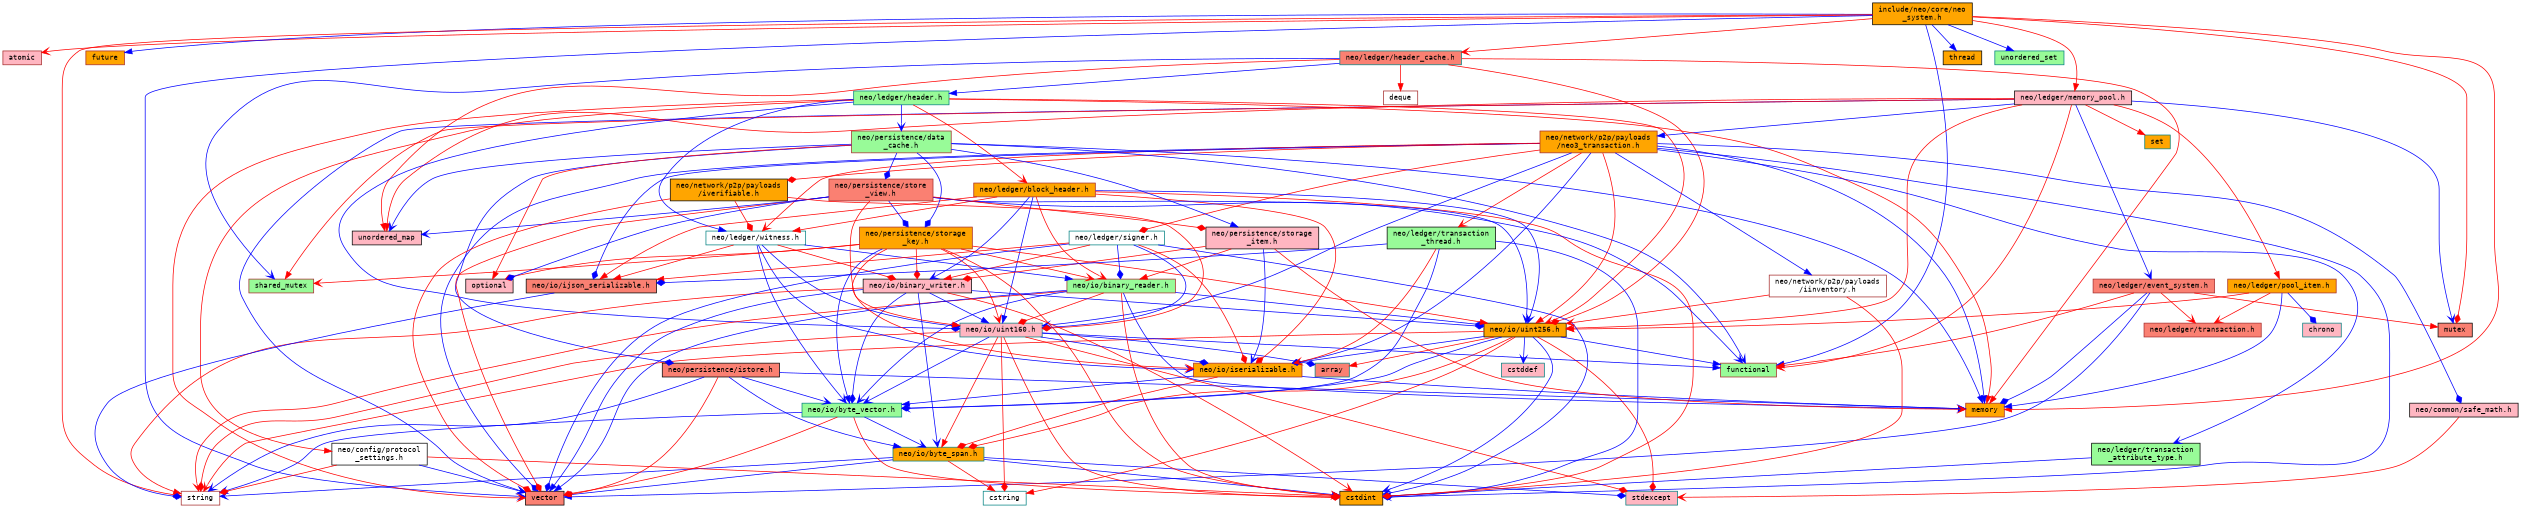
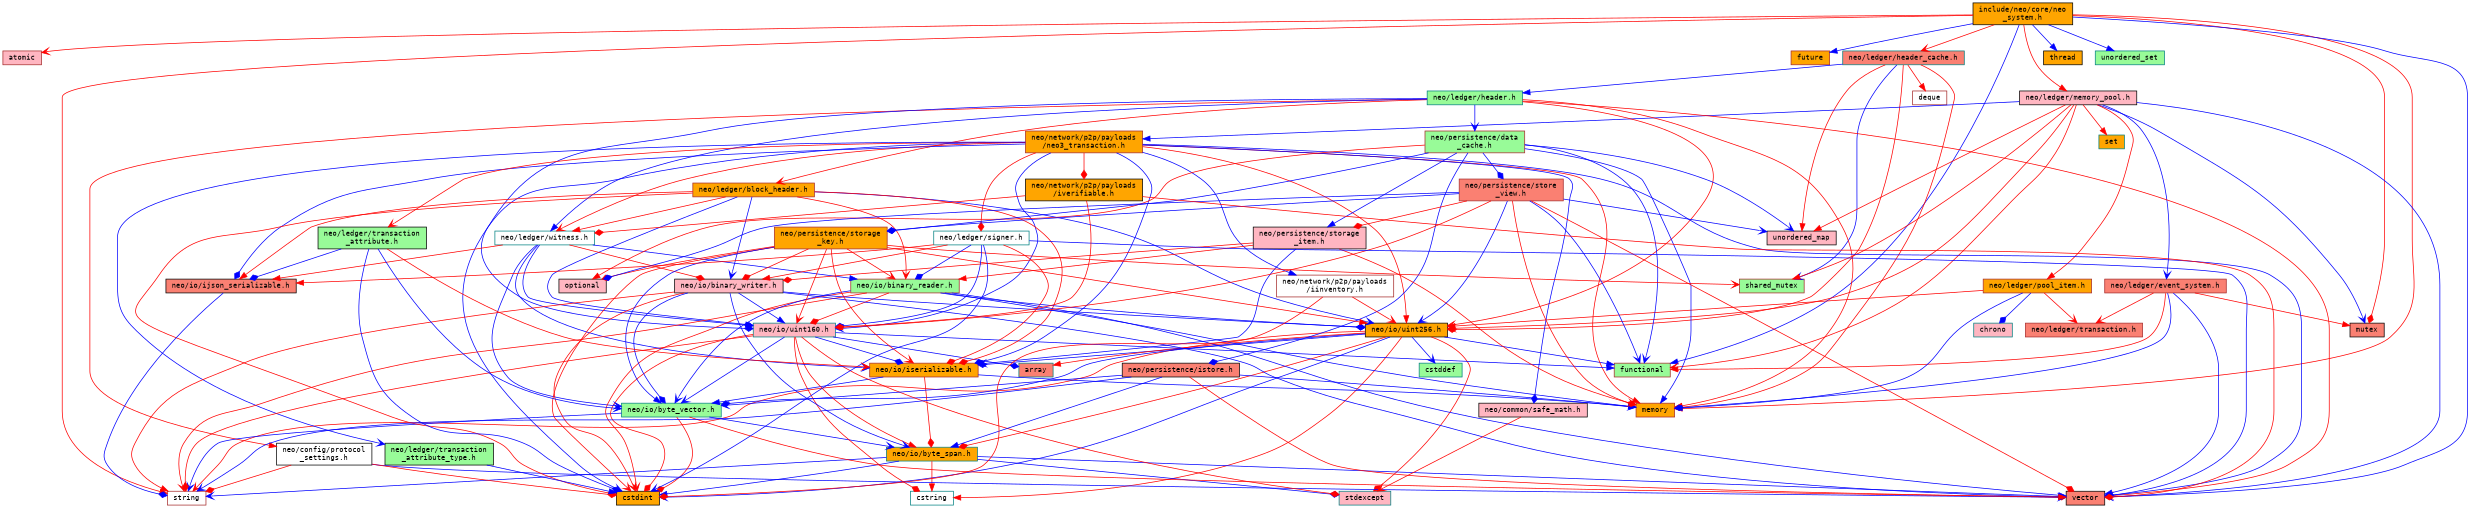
(1872, 210) -> (1584, 182)
(1441, 238) -> (372, 238)
none -> (1543, 312)
(1523, 370) -> (1441, 370)
